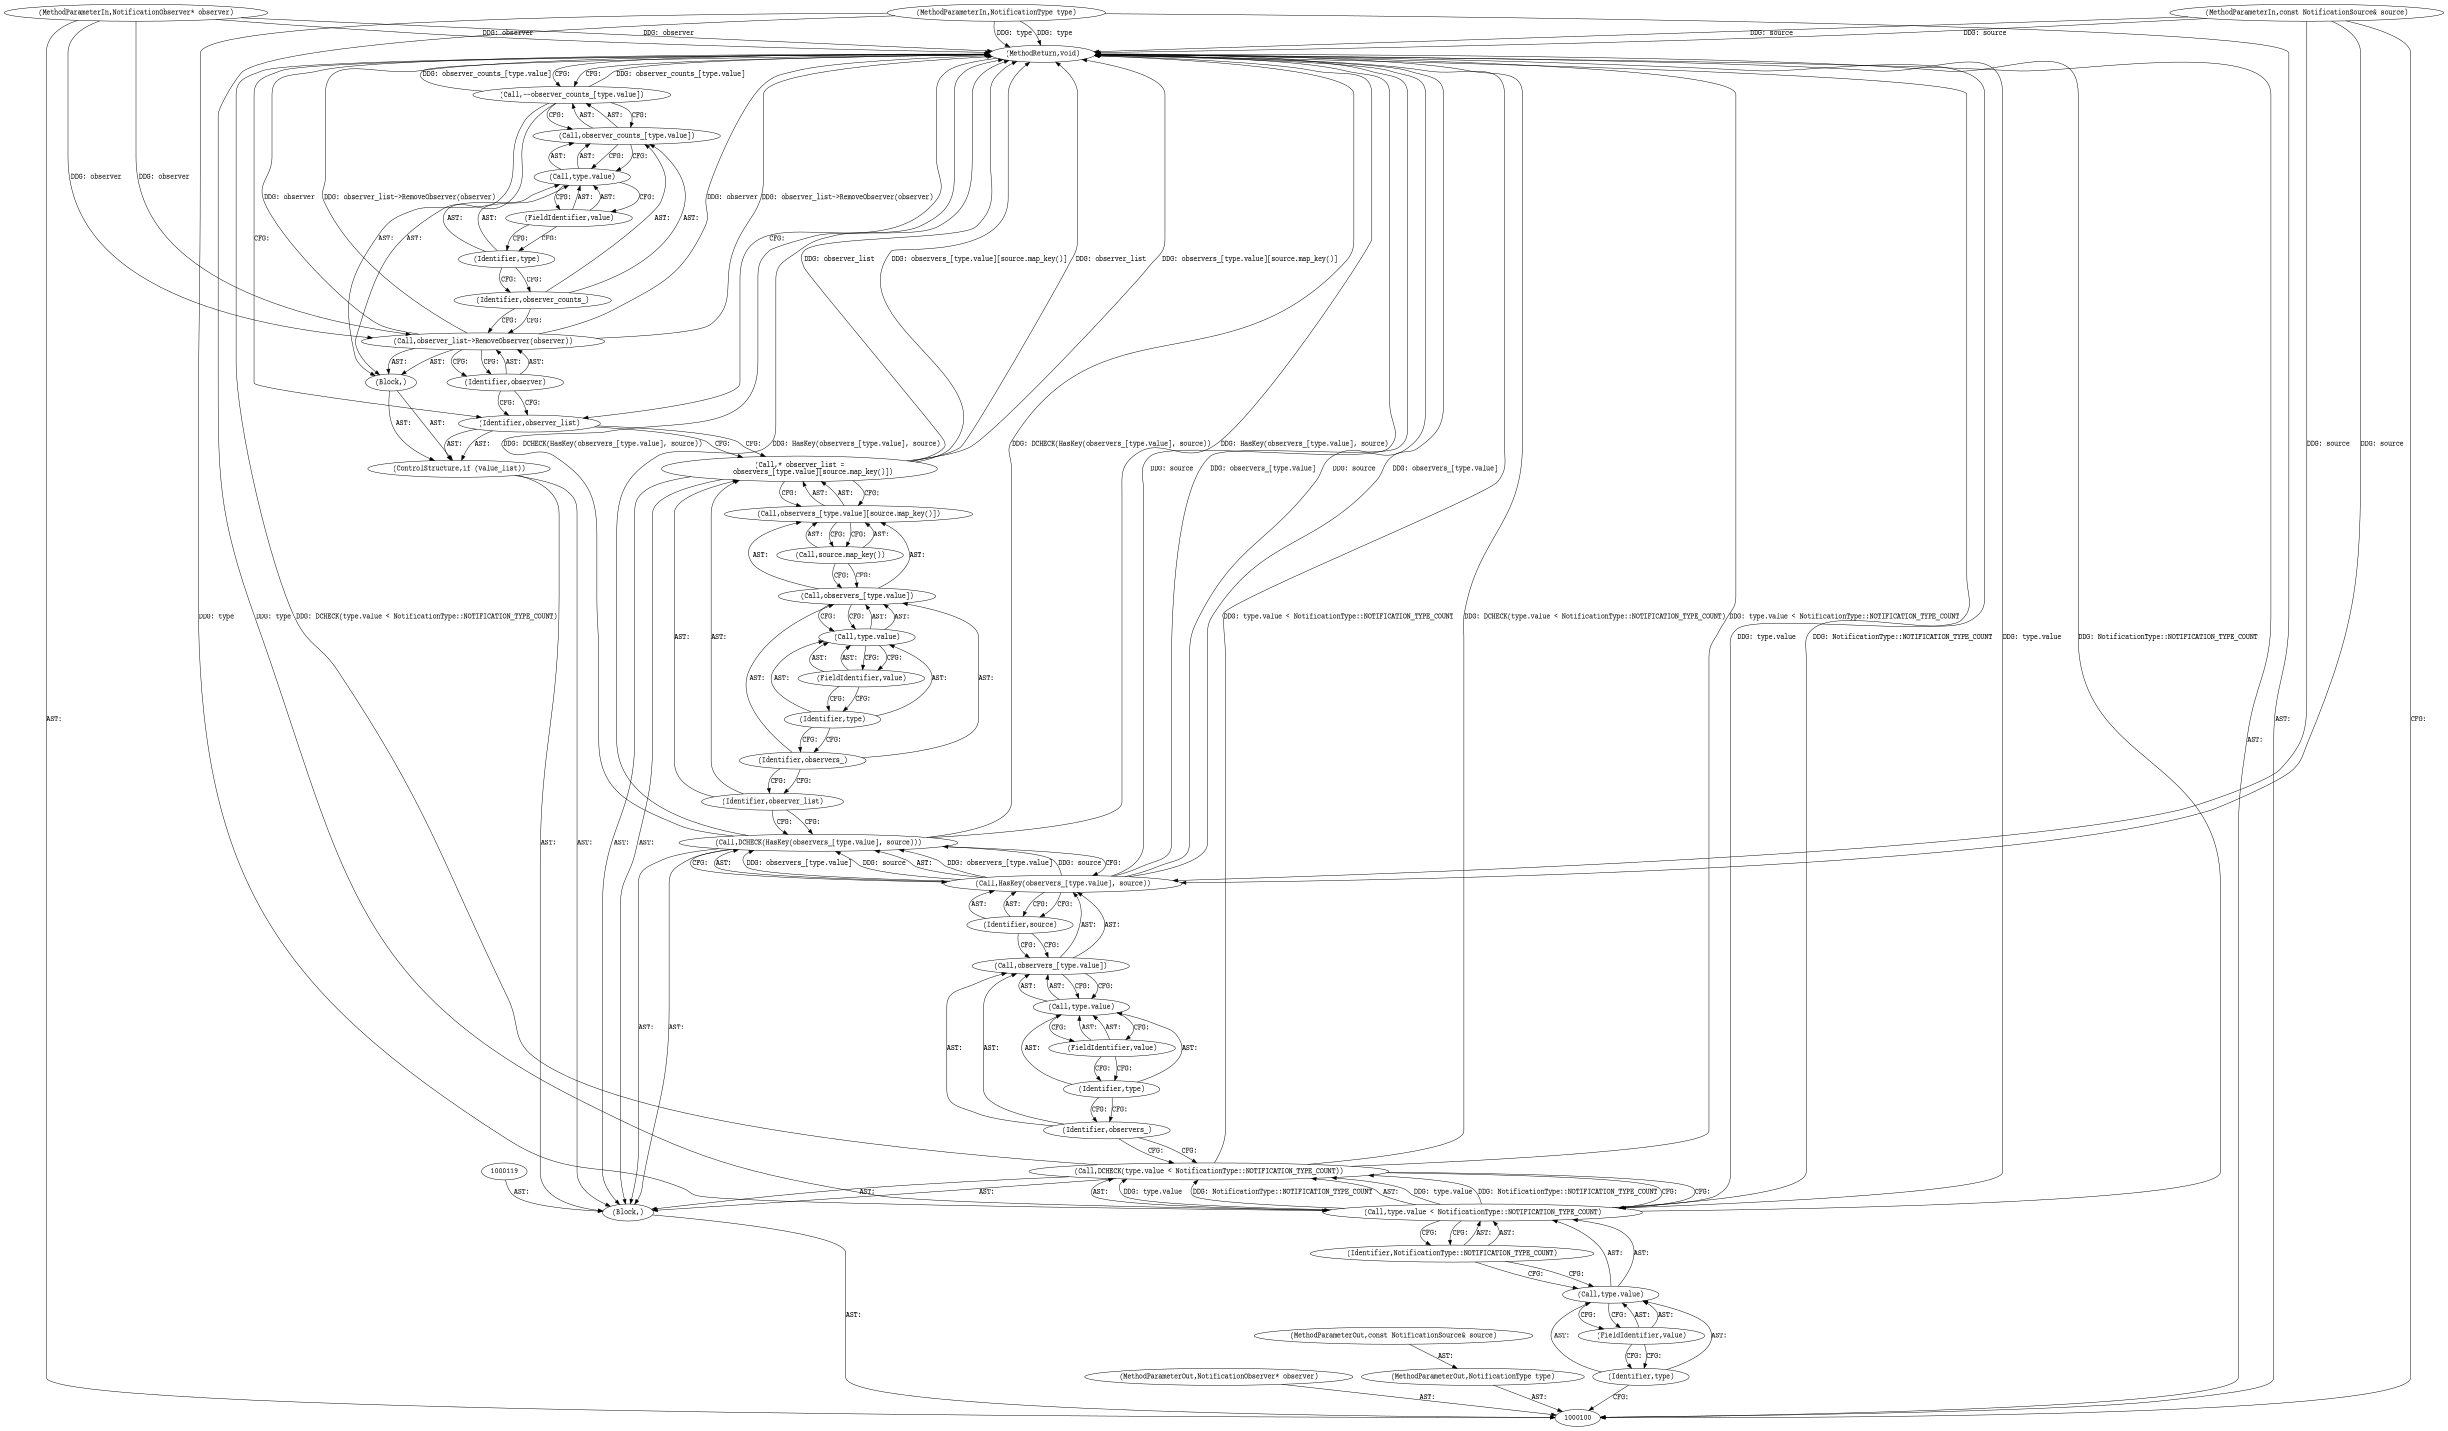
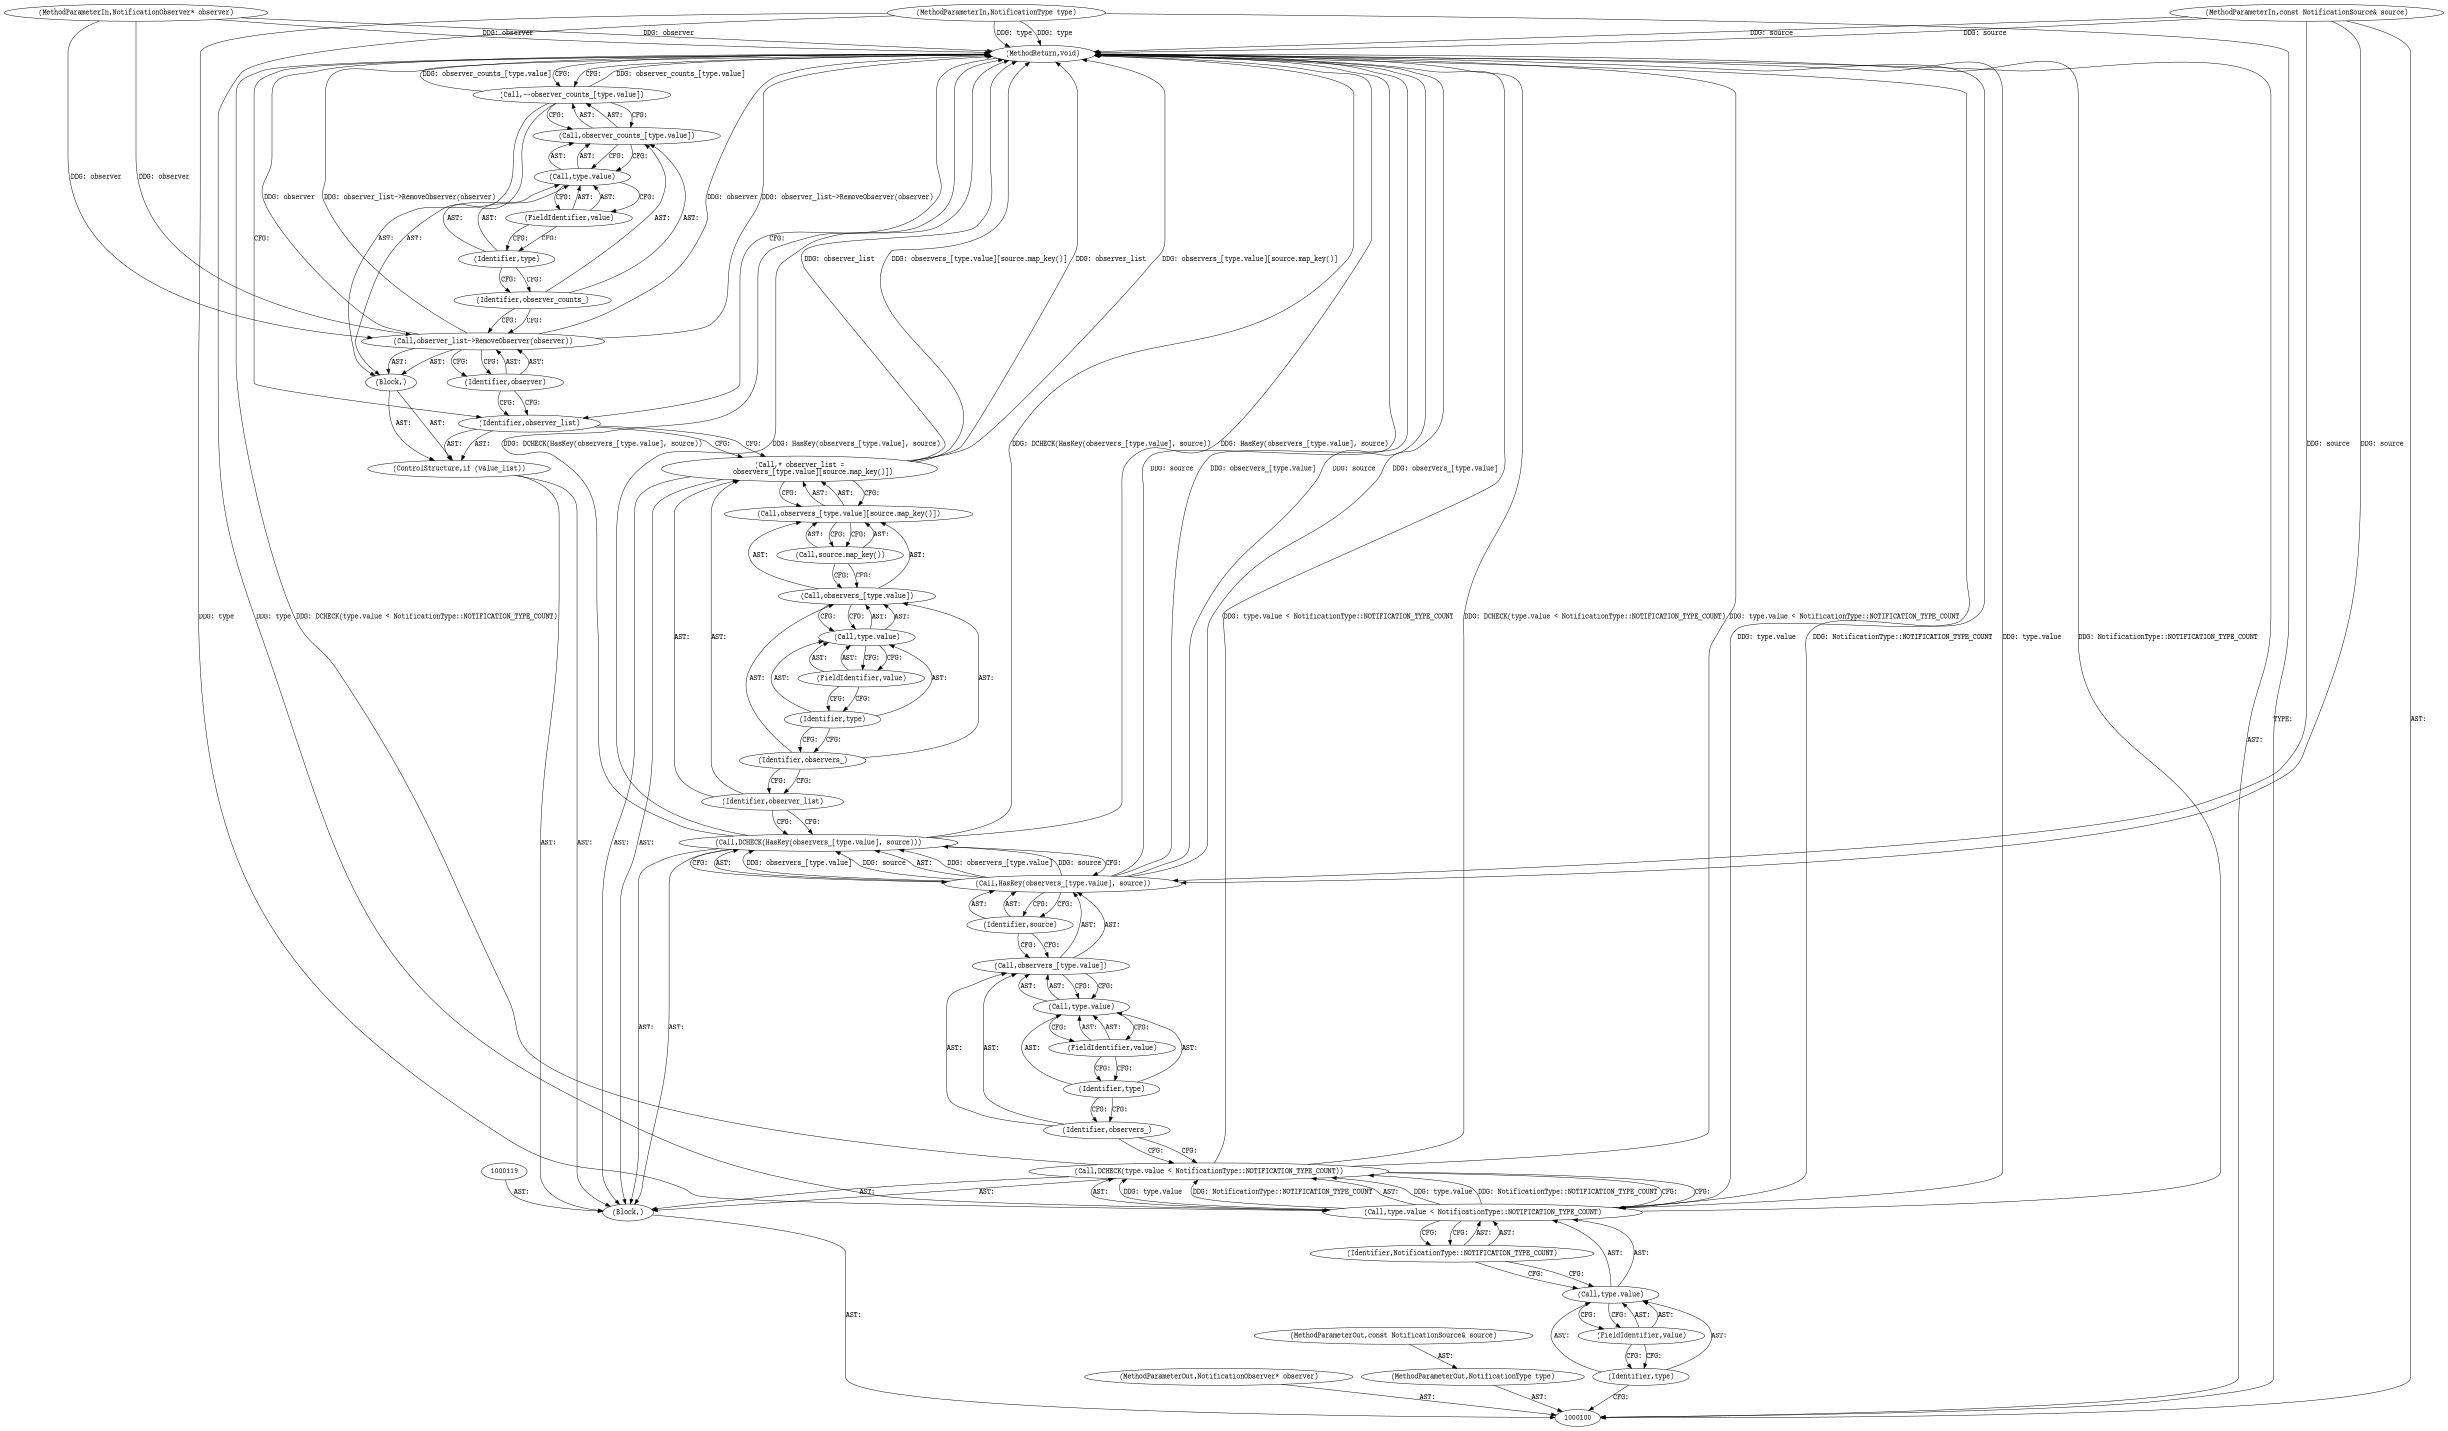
(2285, 720) -> (2285, 720)
(2421, 720) -> (2421, 720)
(111, 1391) -> none
